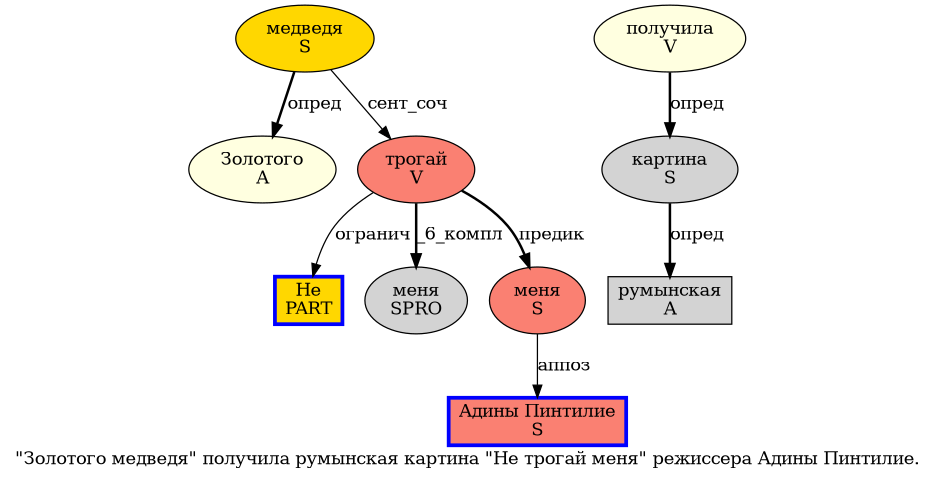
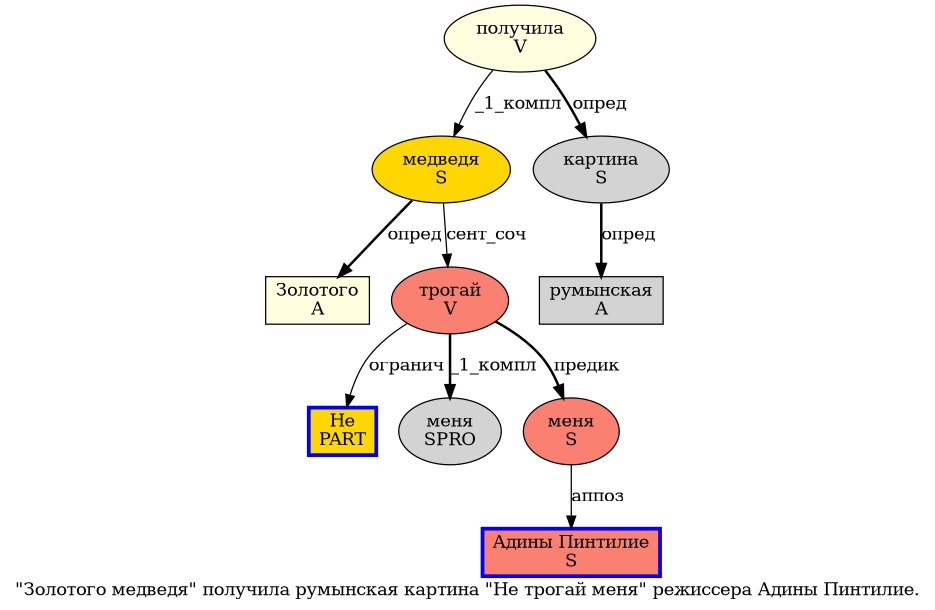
none -> (474, 96)
(262, 170) -> (318, 300)
(460, 235) -> (494, 366)
